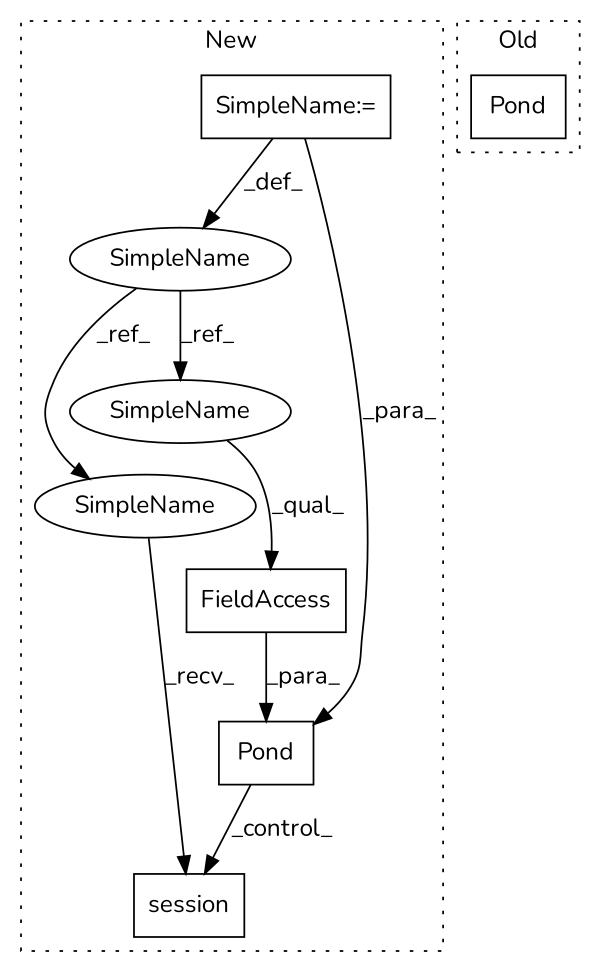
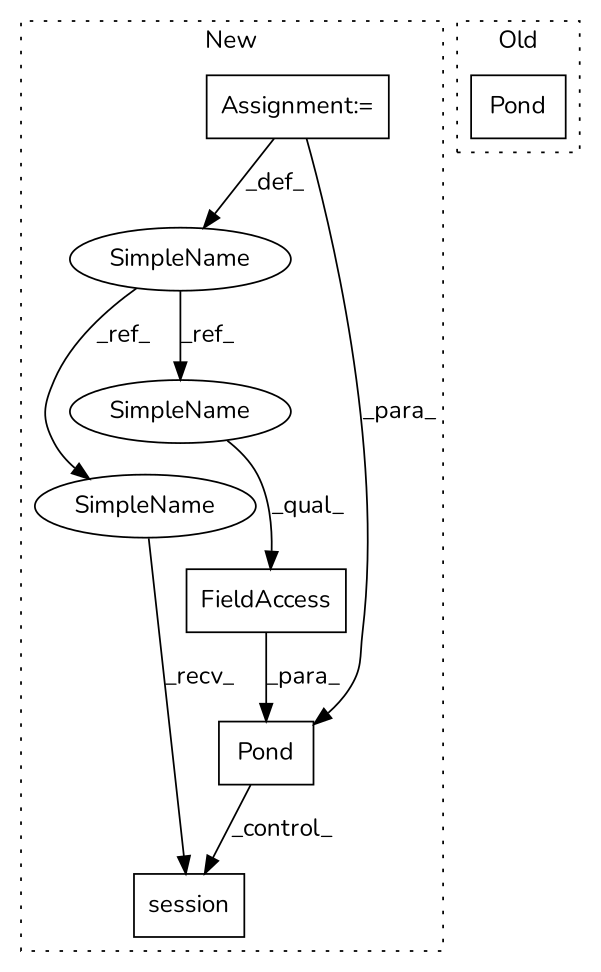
(296, 107) -> (298, 107)
